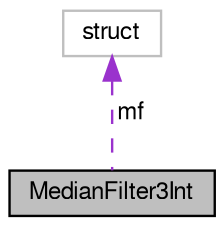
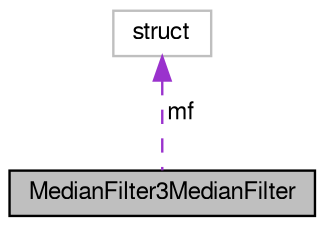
(112, 193) -> (162, 193)
